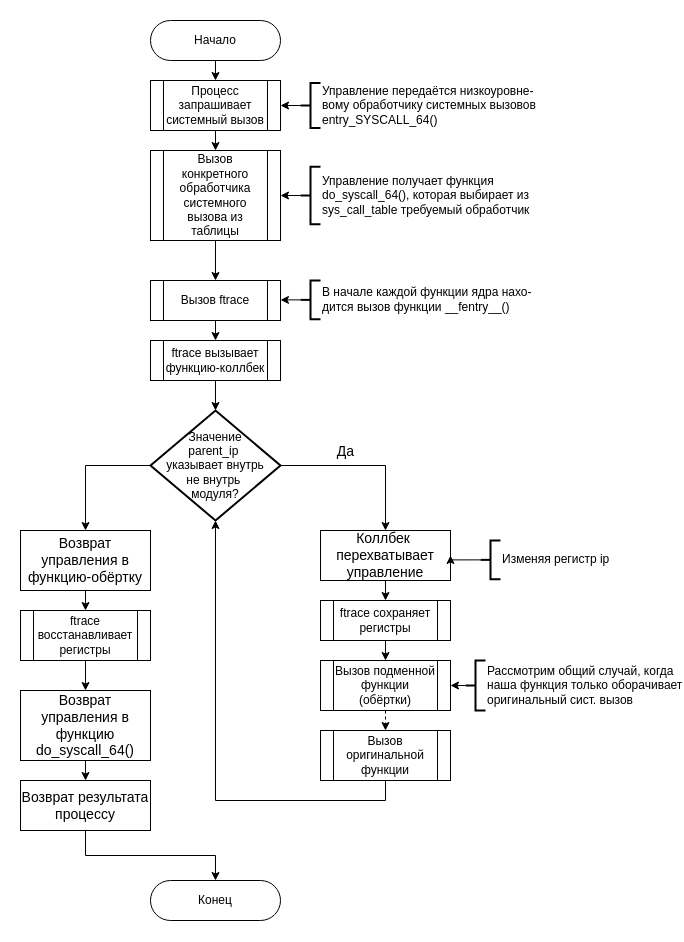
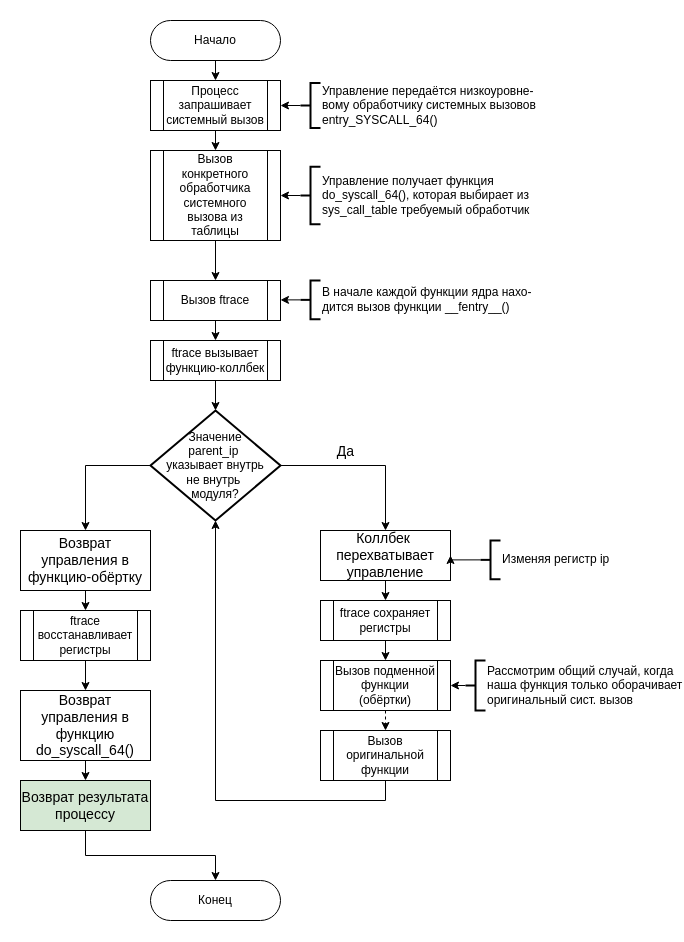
(86, 806) -> (86, 806)
